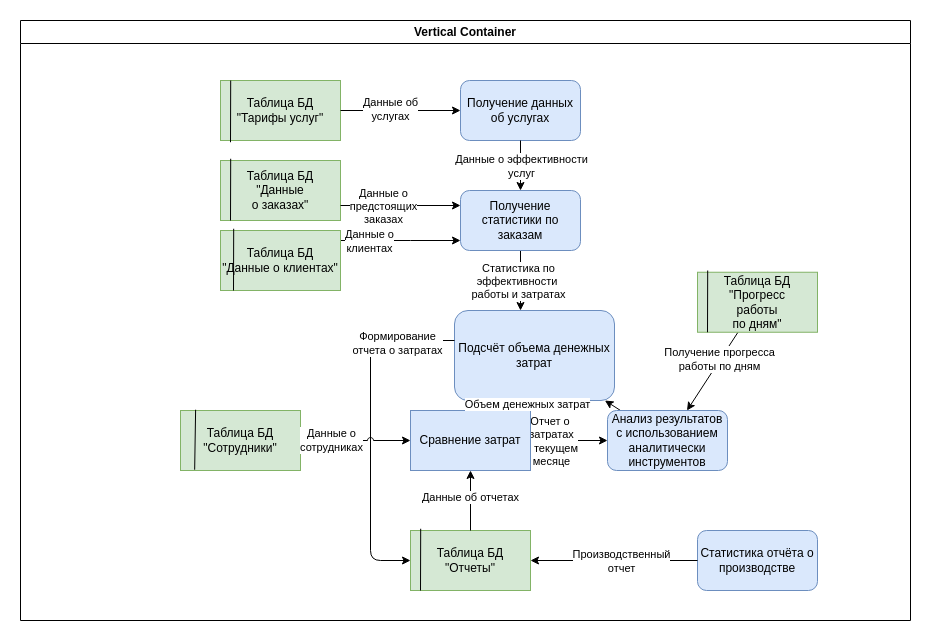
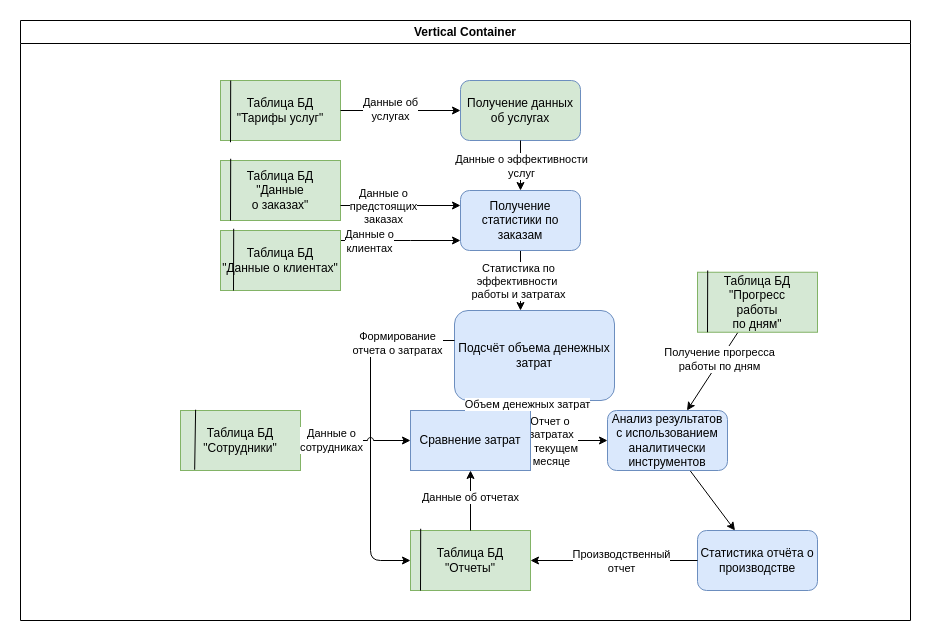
(521, 111) -> (521, 111)
(615, 407) -> (711, 498)
